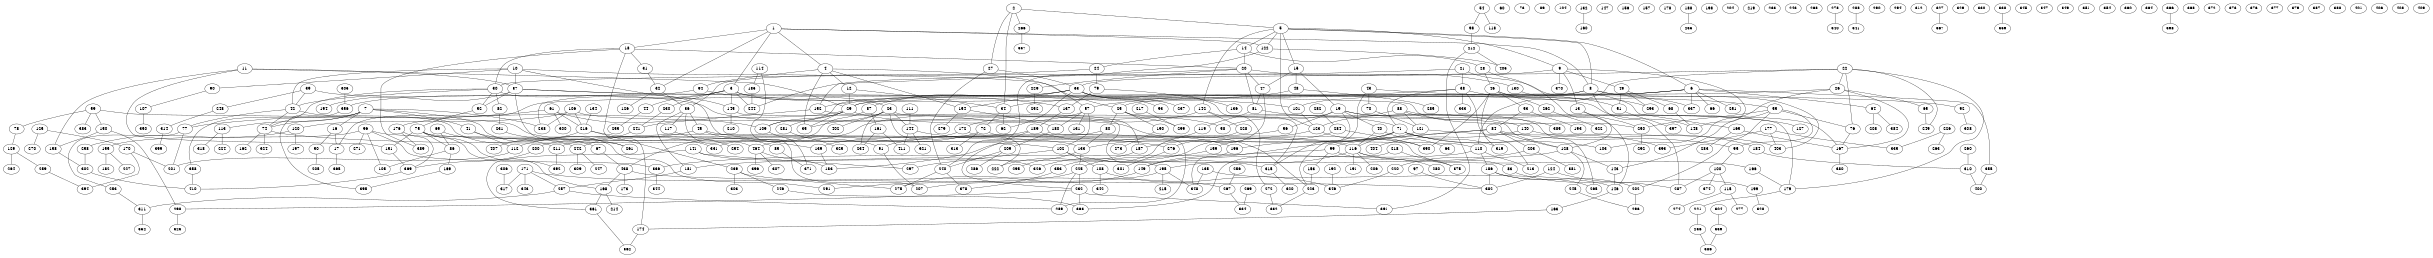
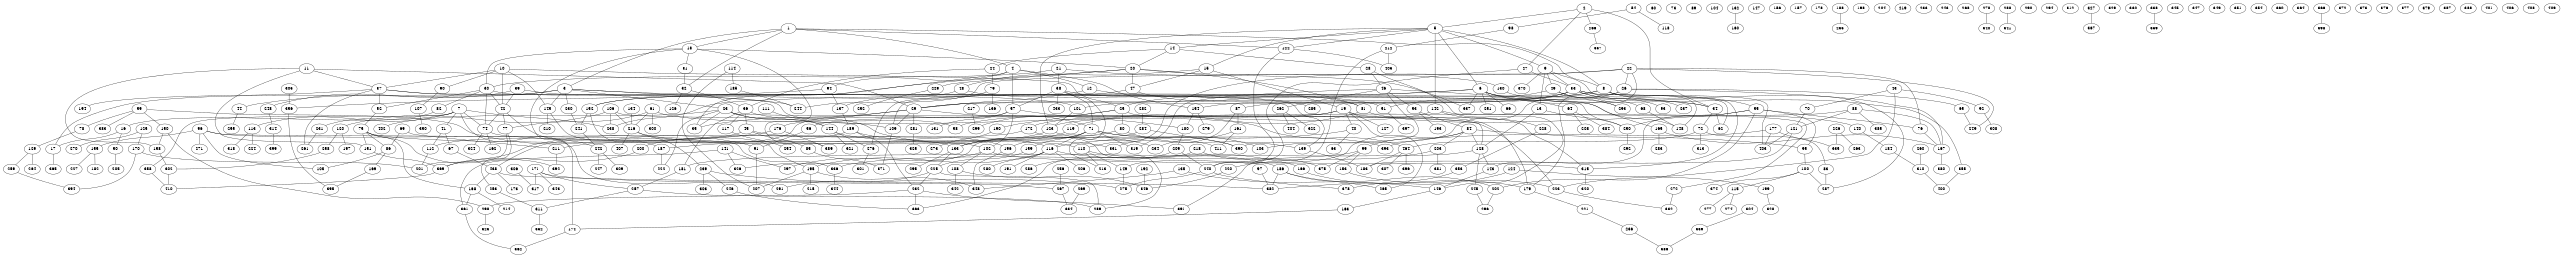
(2191, 8) -> none
(1463, 109) -> (1057, 109)
(1449, 137) -> (1285, 118)
